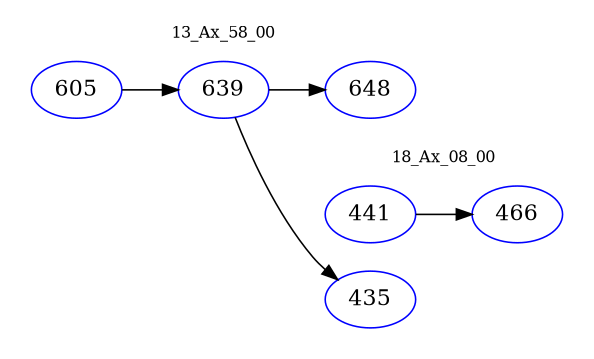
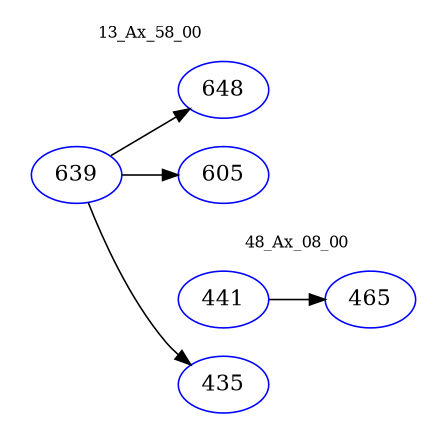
(142, 90) -> (142, 175)
(444, 158) -> (297, 244)
(517, 214) -> (370, 300)
